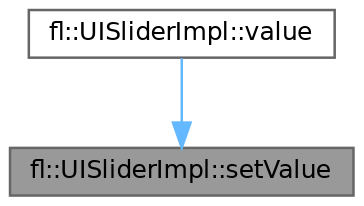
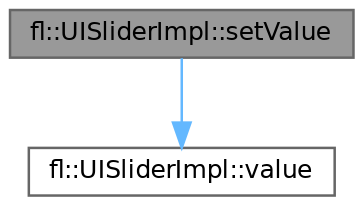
(182, 90) -> (182, 90)
